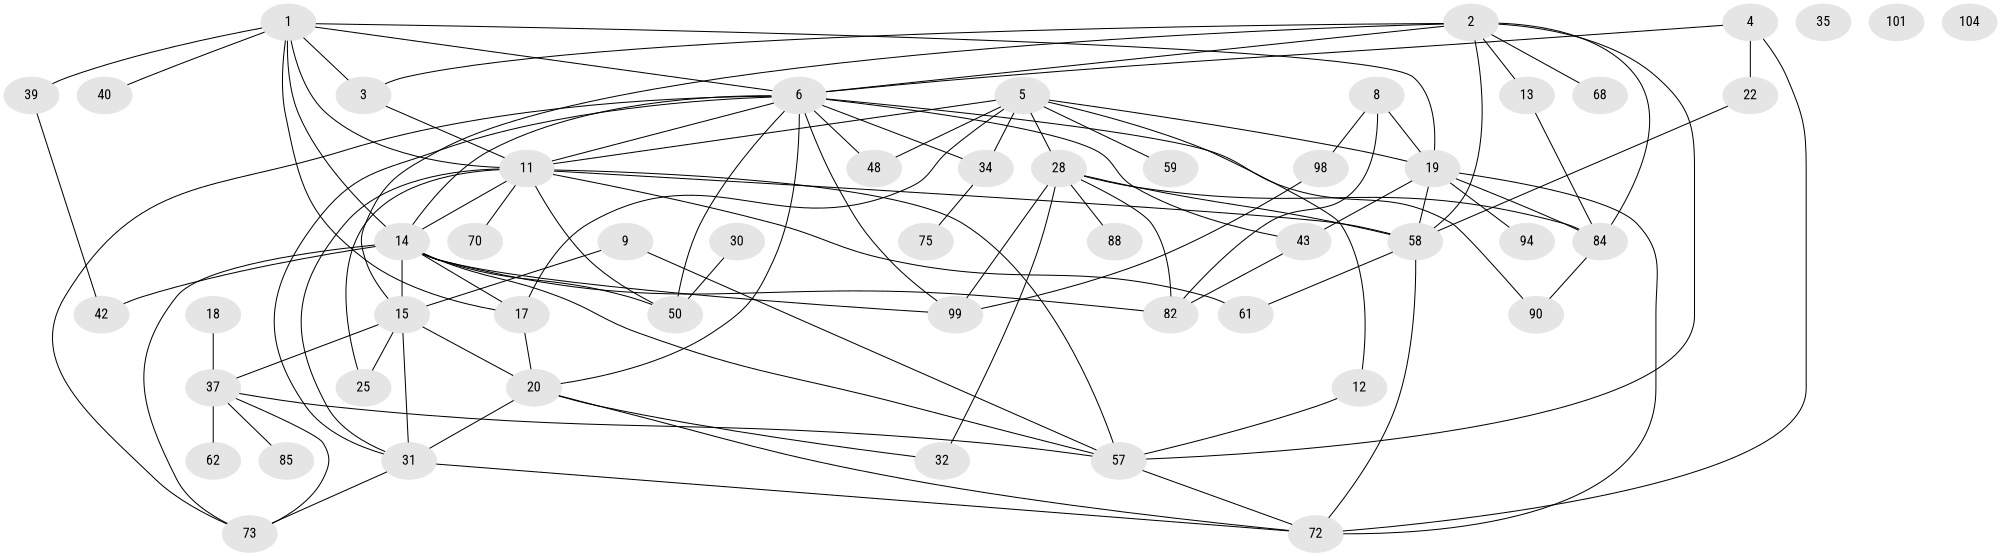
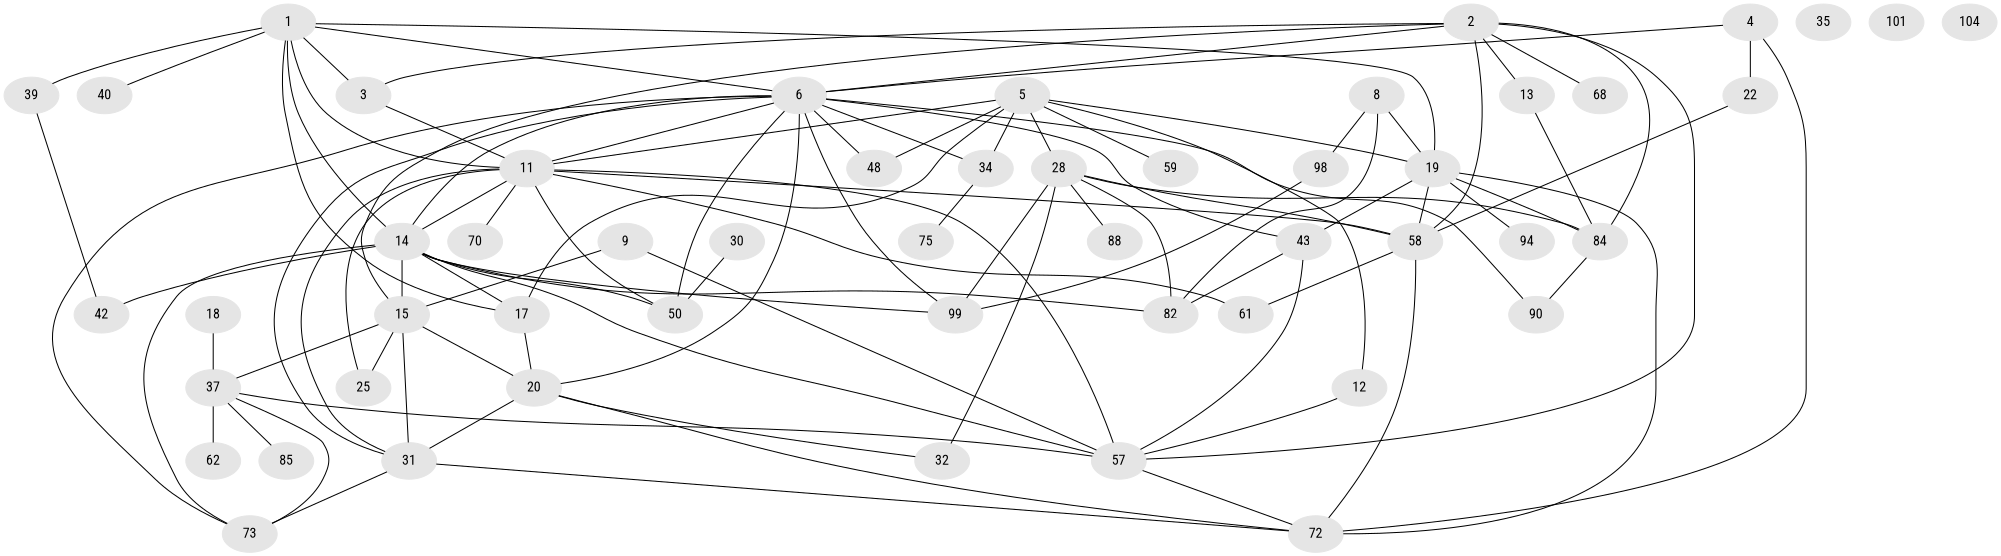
none -> (1247, 375)
